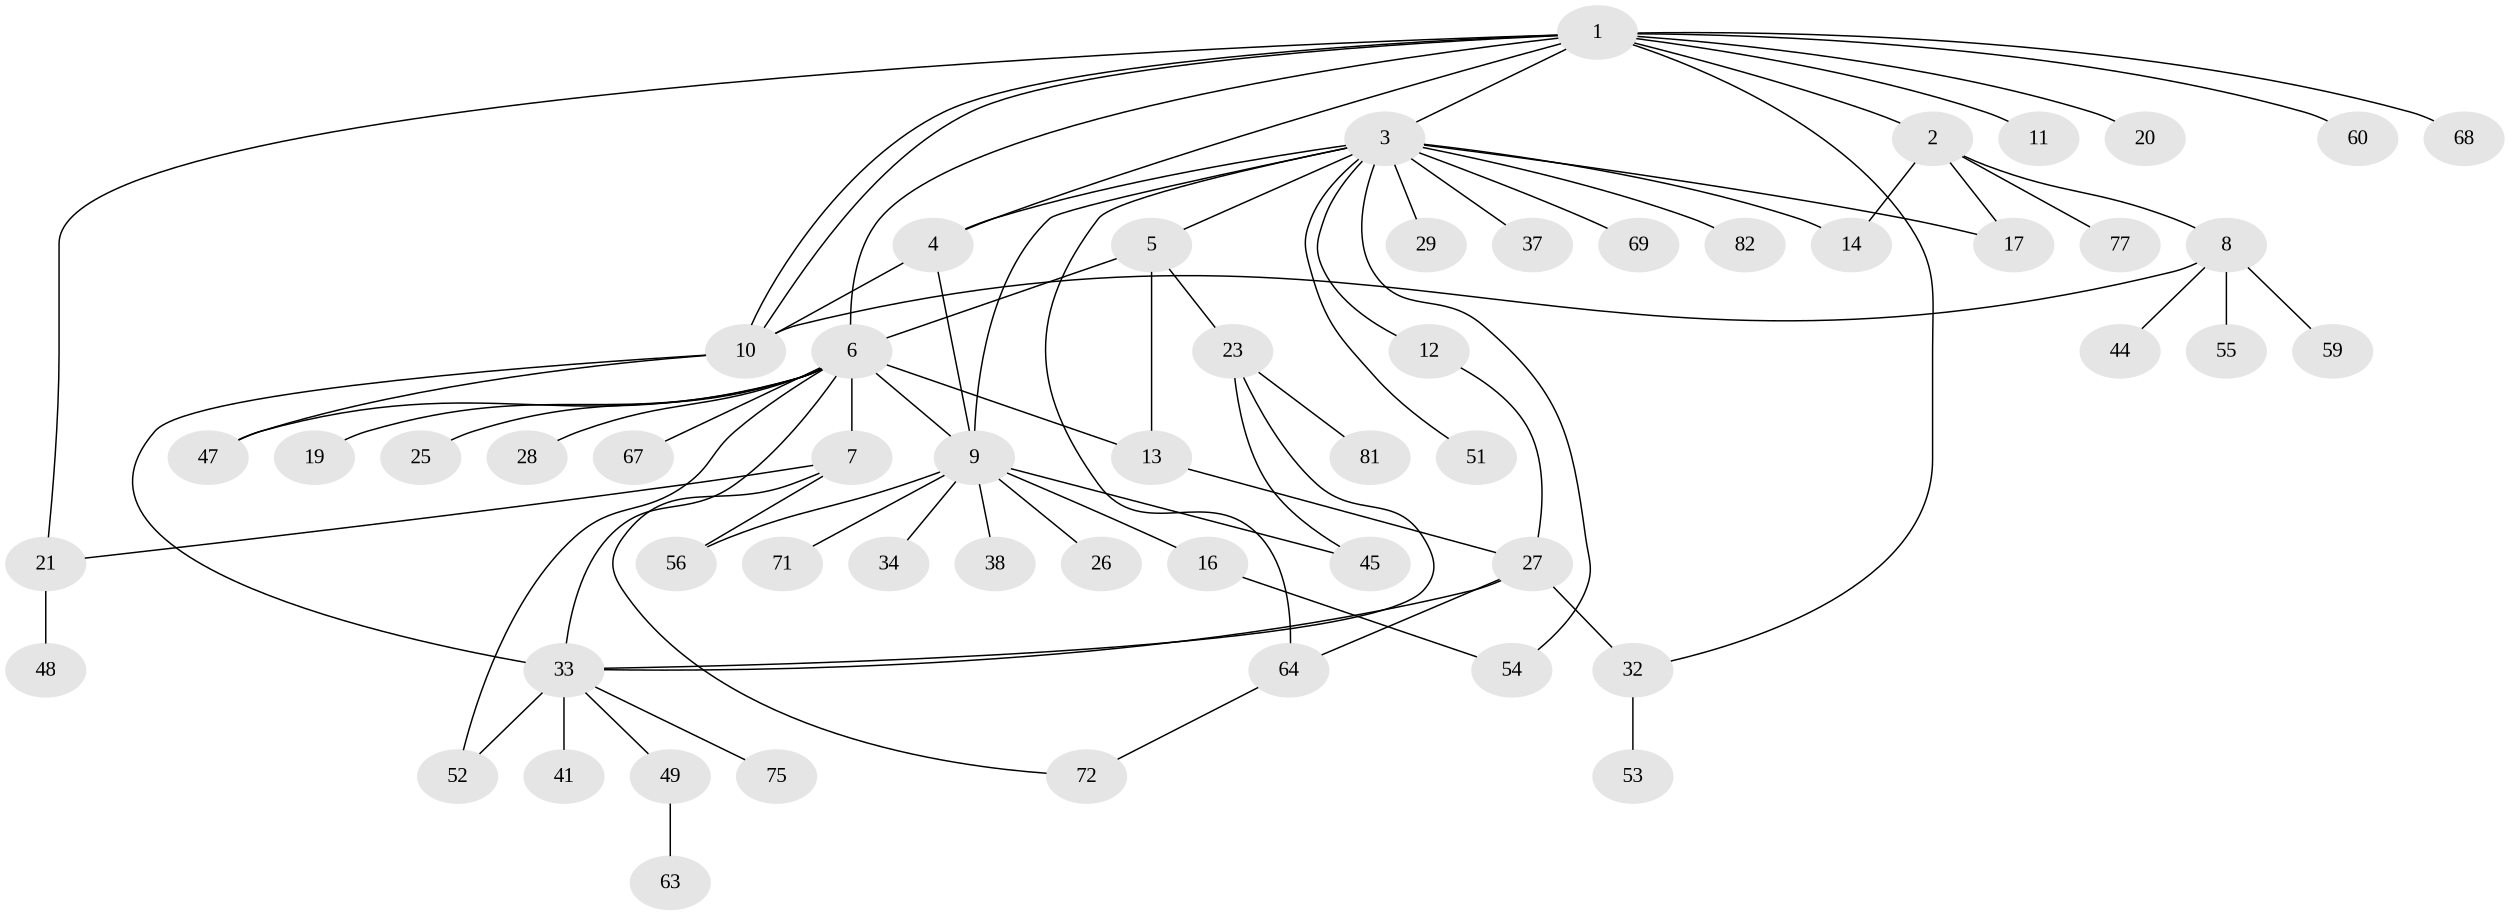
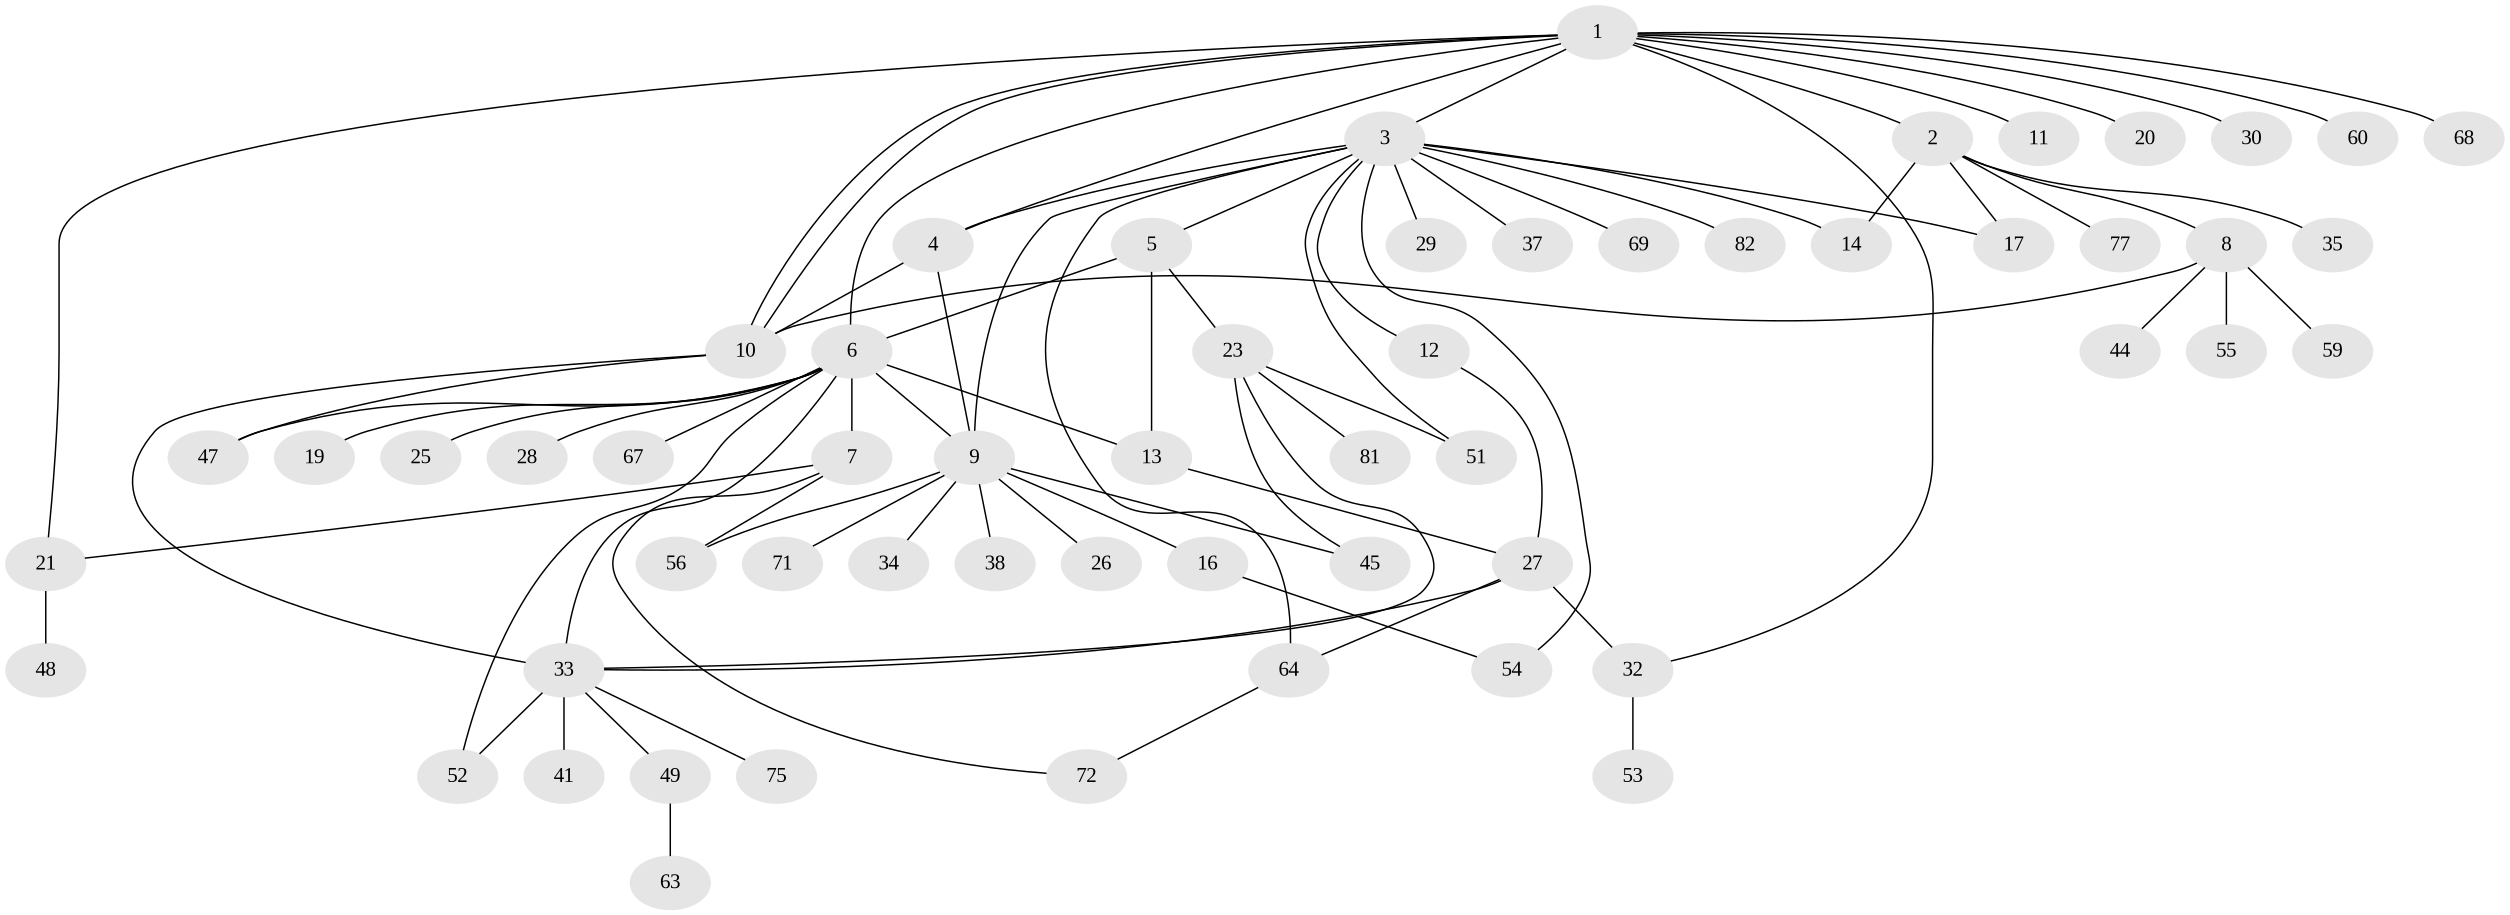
none -> (2251, 139)
none -> (2333, 245)
none -> (1356, 403)
